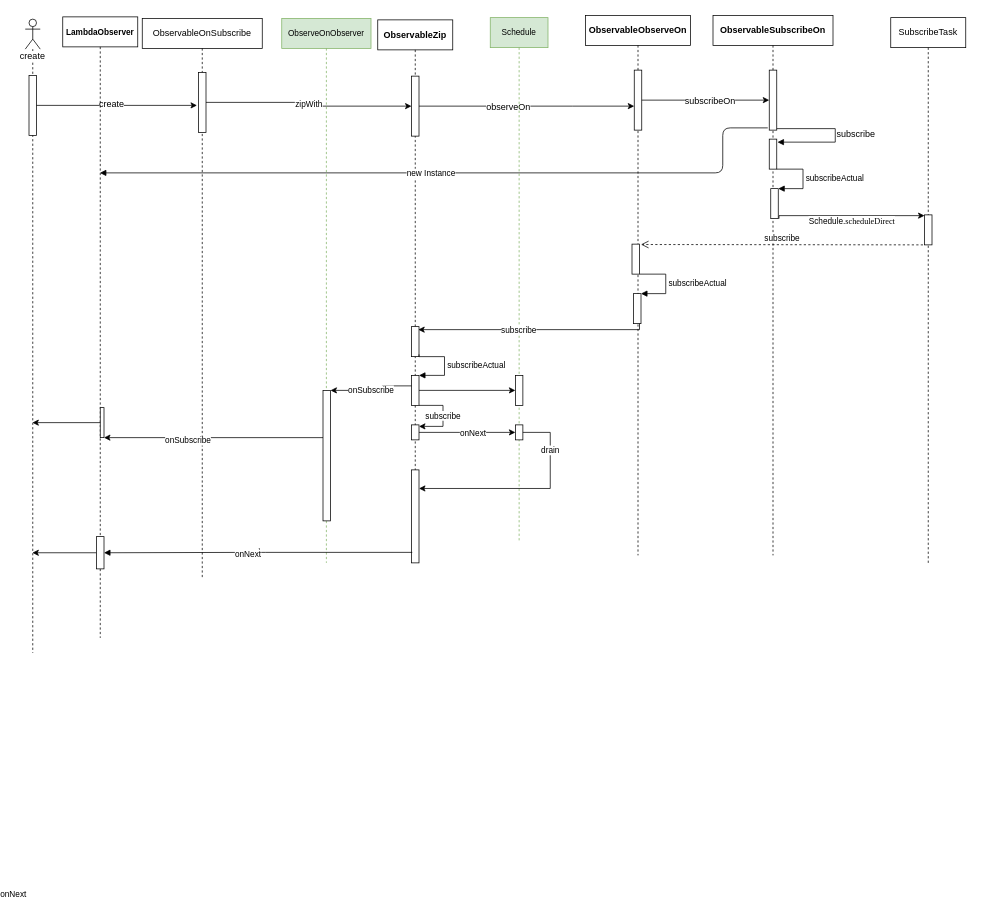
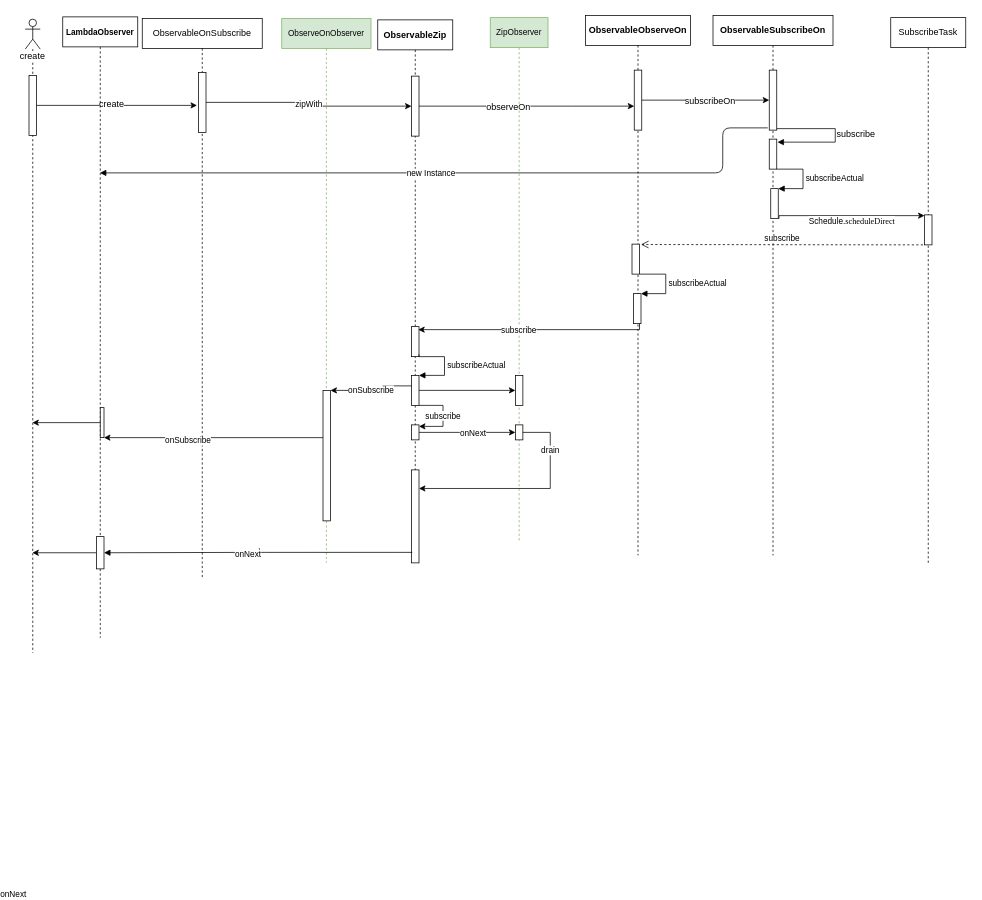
(519, 33) -> (519, 33)
